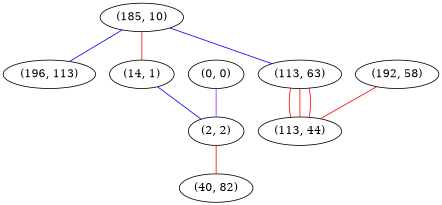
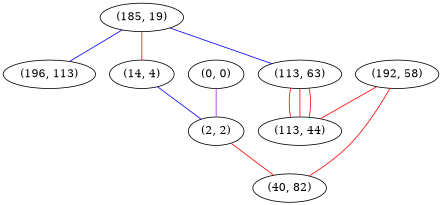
(142, 17) -> (142, 17)
(142, 74) -> (142, 74)
none -> (356, 138)
